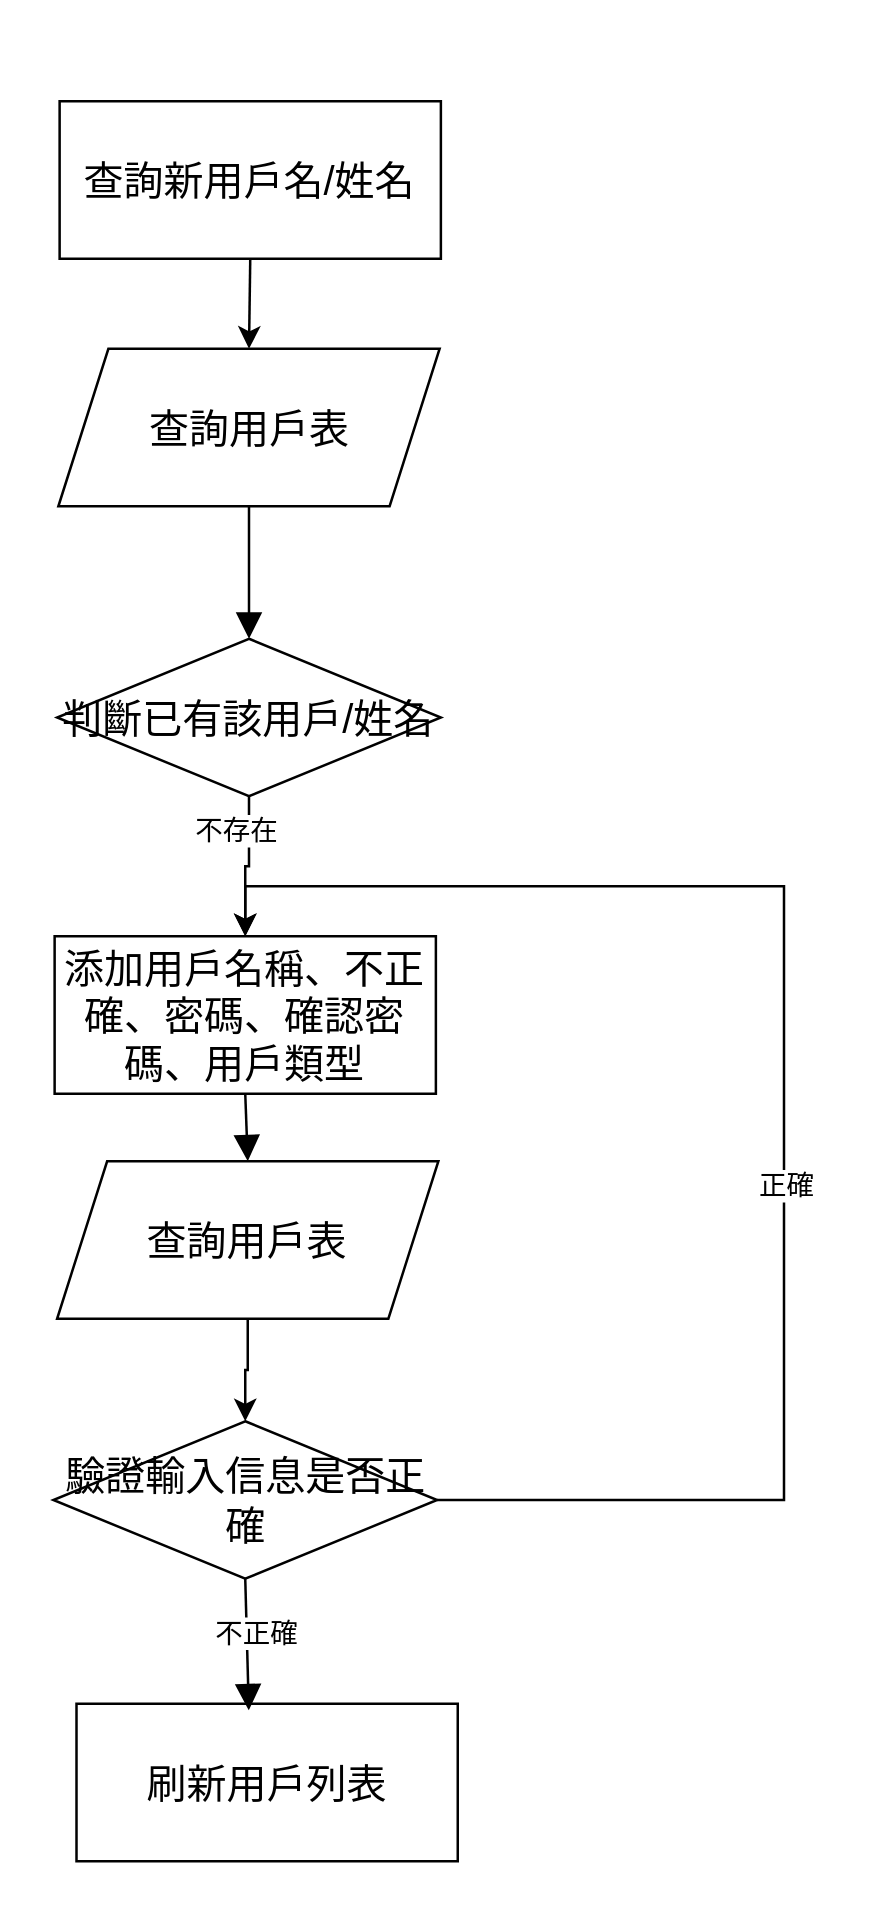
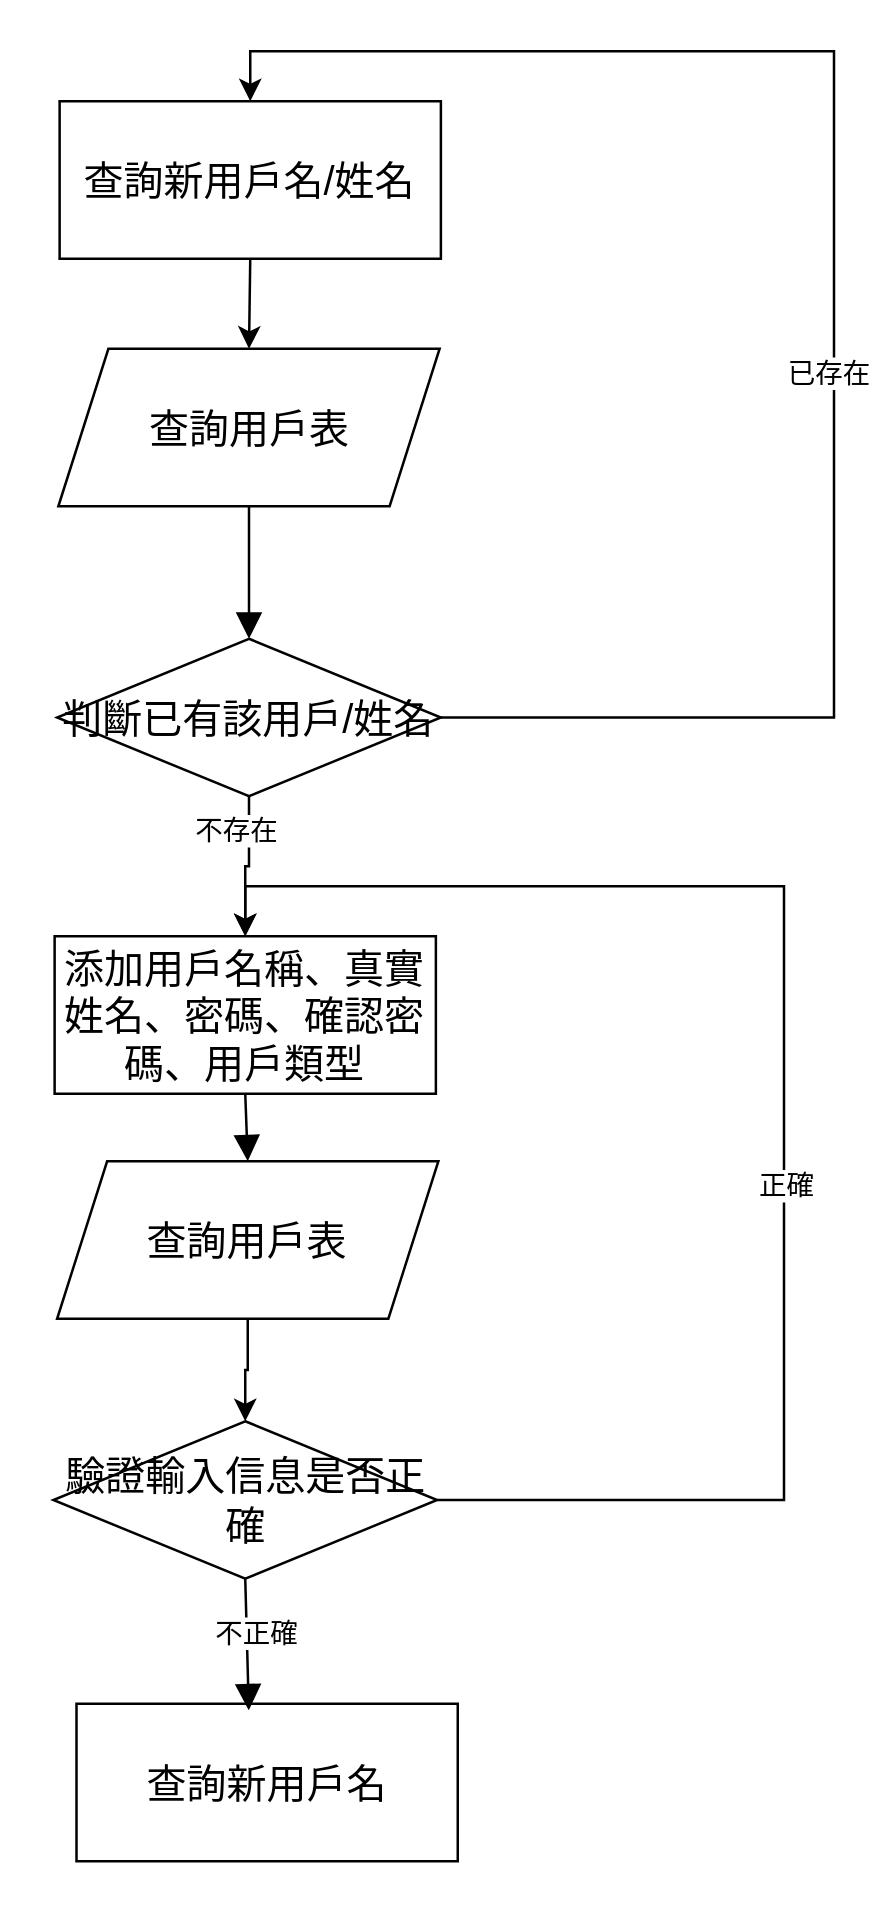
none -> (834, 272)
(245, 1016) -> (245, 1016)
(268, 1784) -> (268, 1784)
